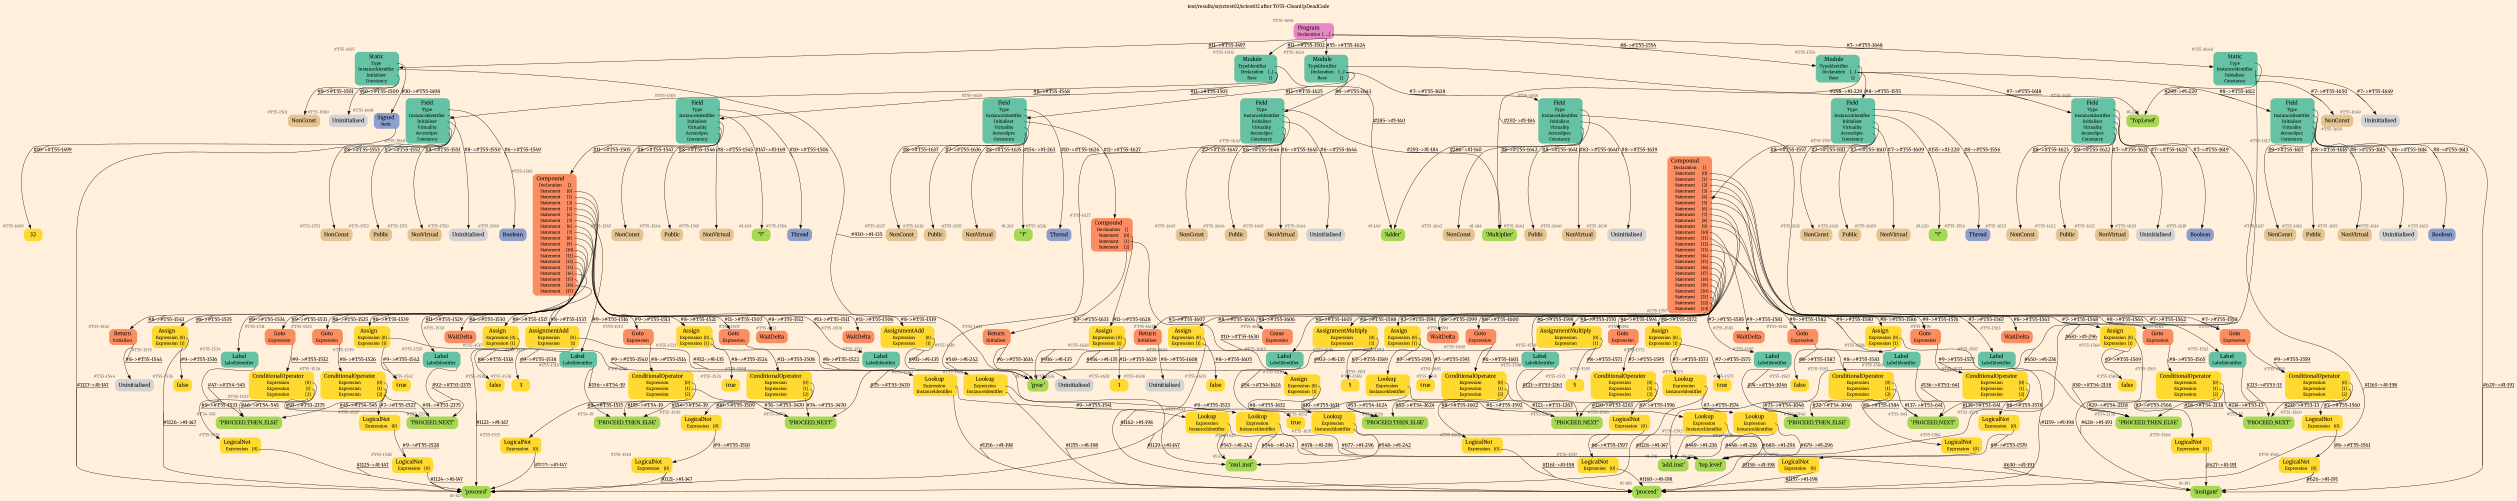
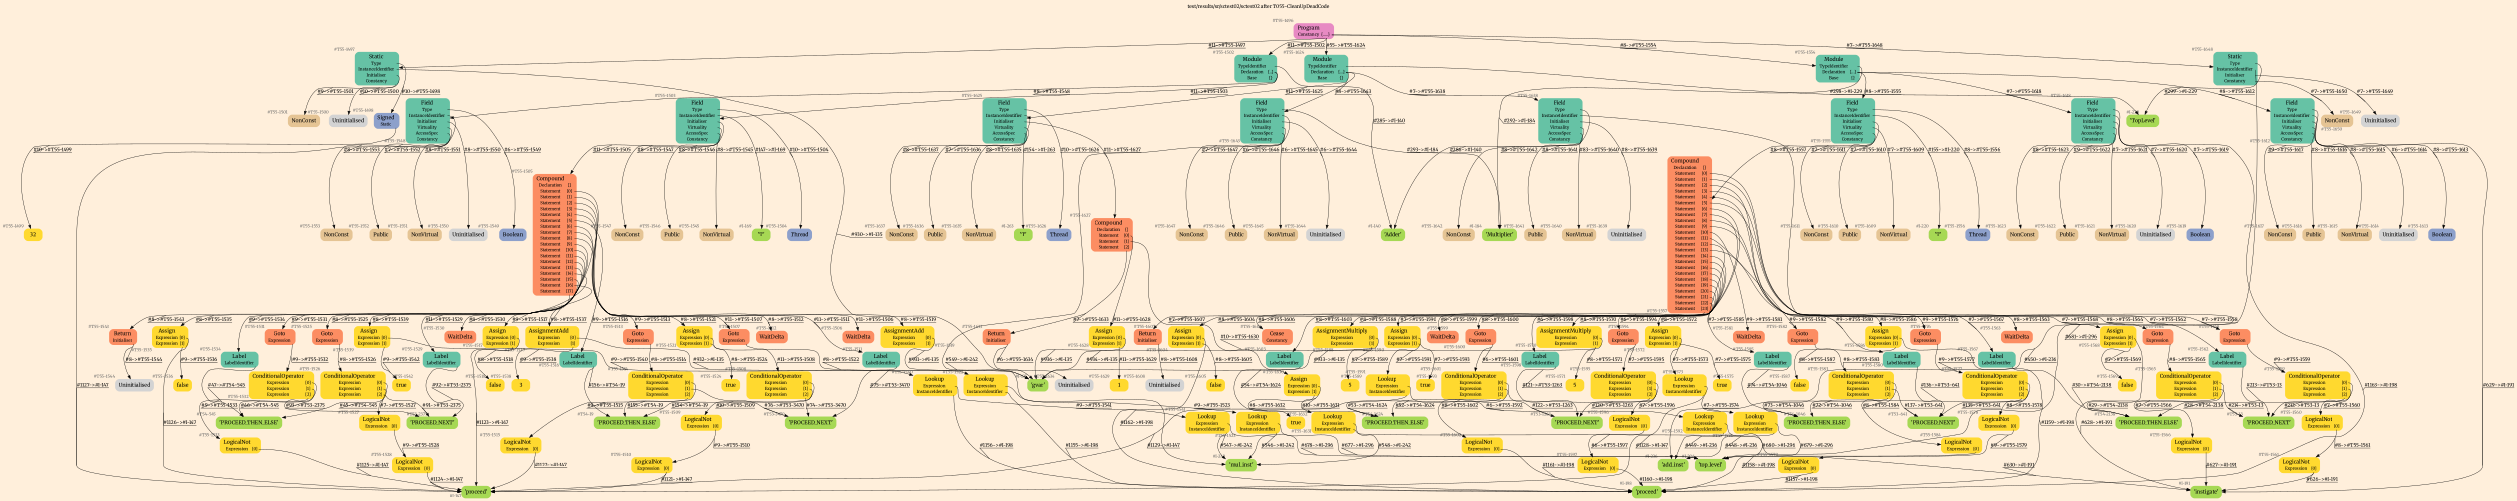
(1309, 35) -> (1309, 35)
(1277, 340) -> (1277, 340)
